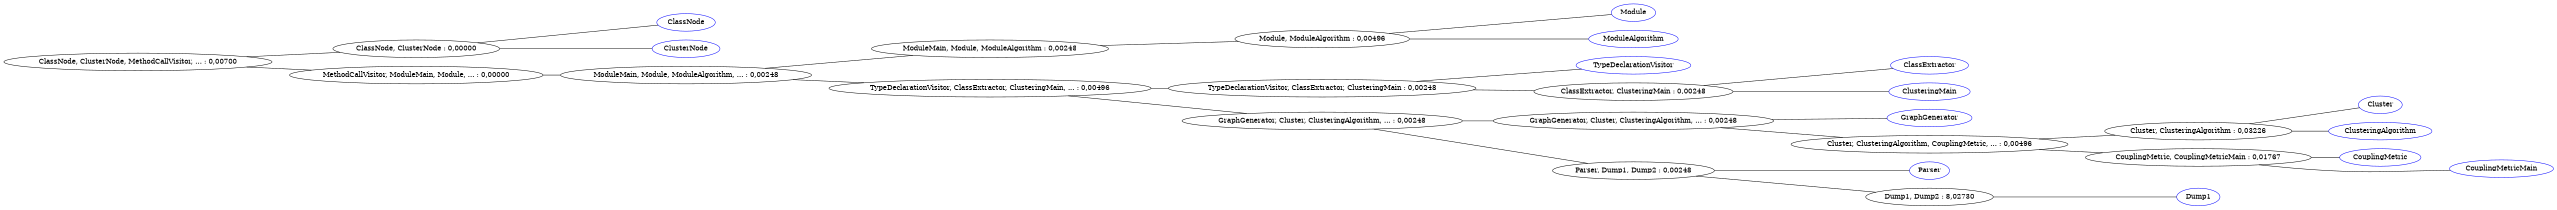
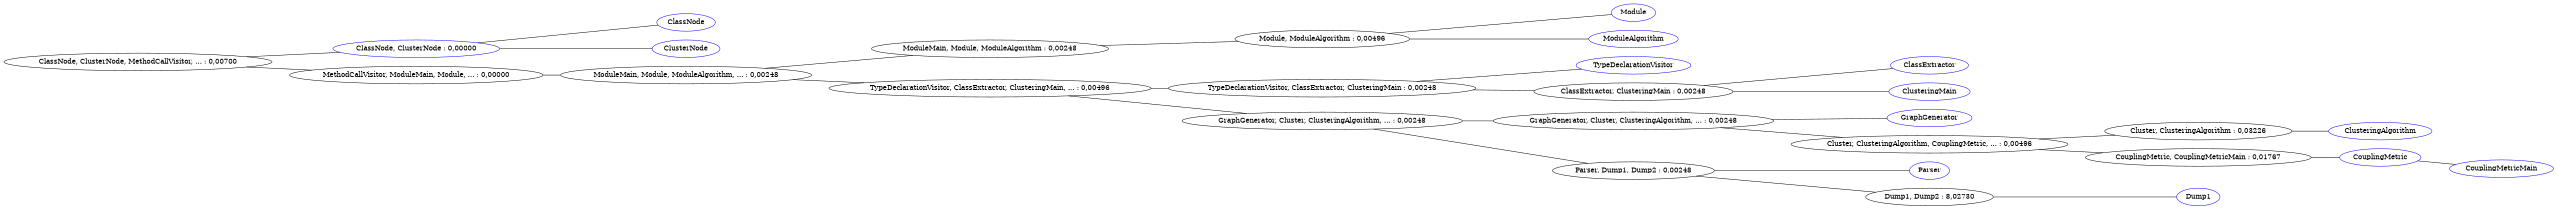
(416, 49) -> (416, 49)
(2380, 105) -> none
(2355, 172) -> (2437, 163)
